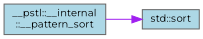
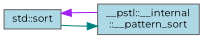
none -> (74, 26)
